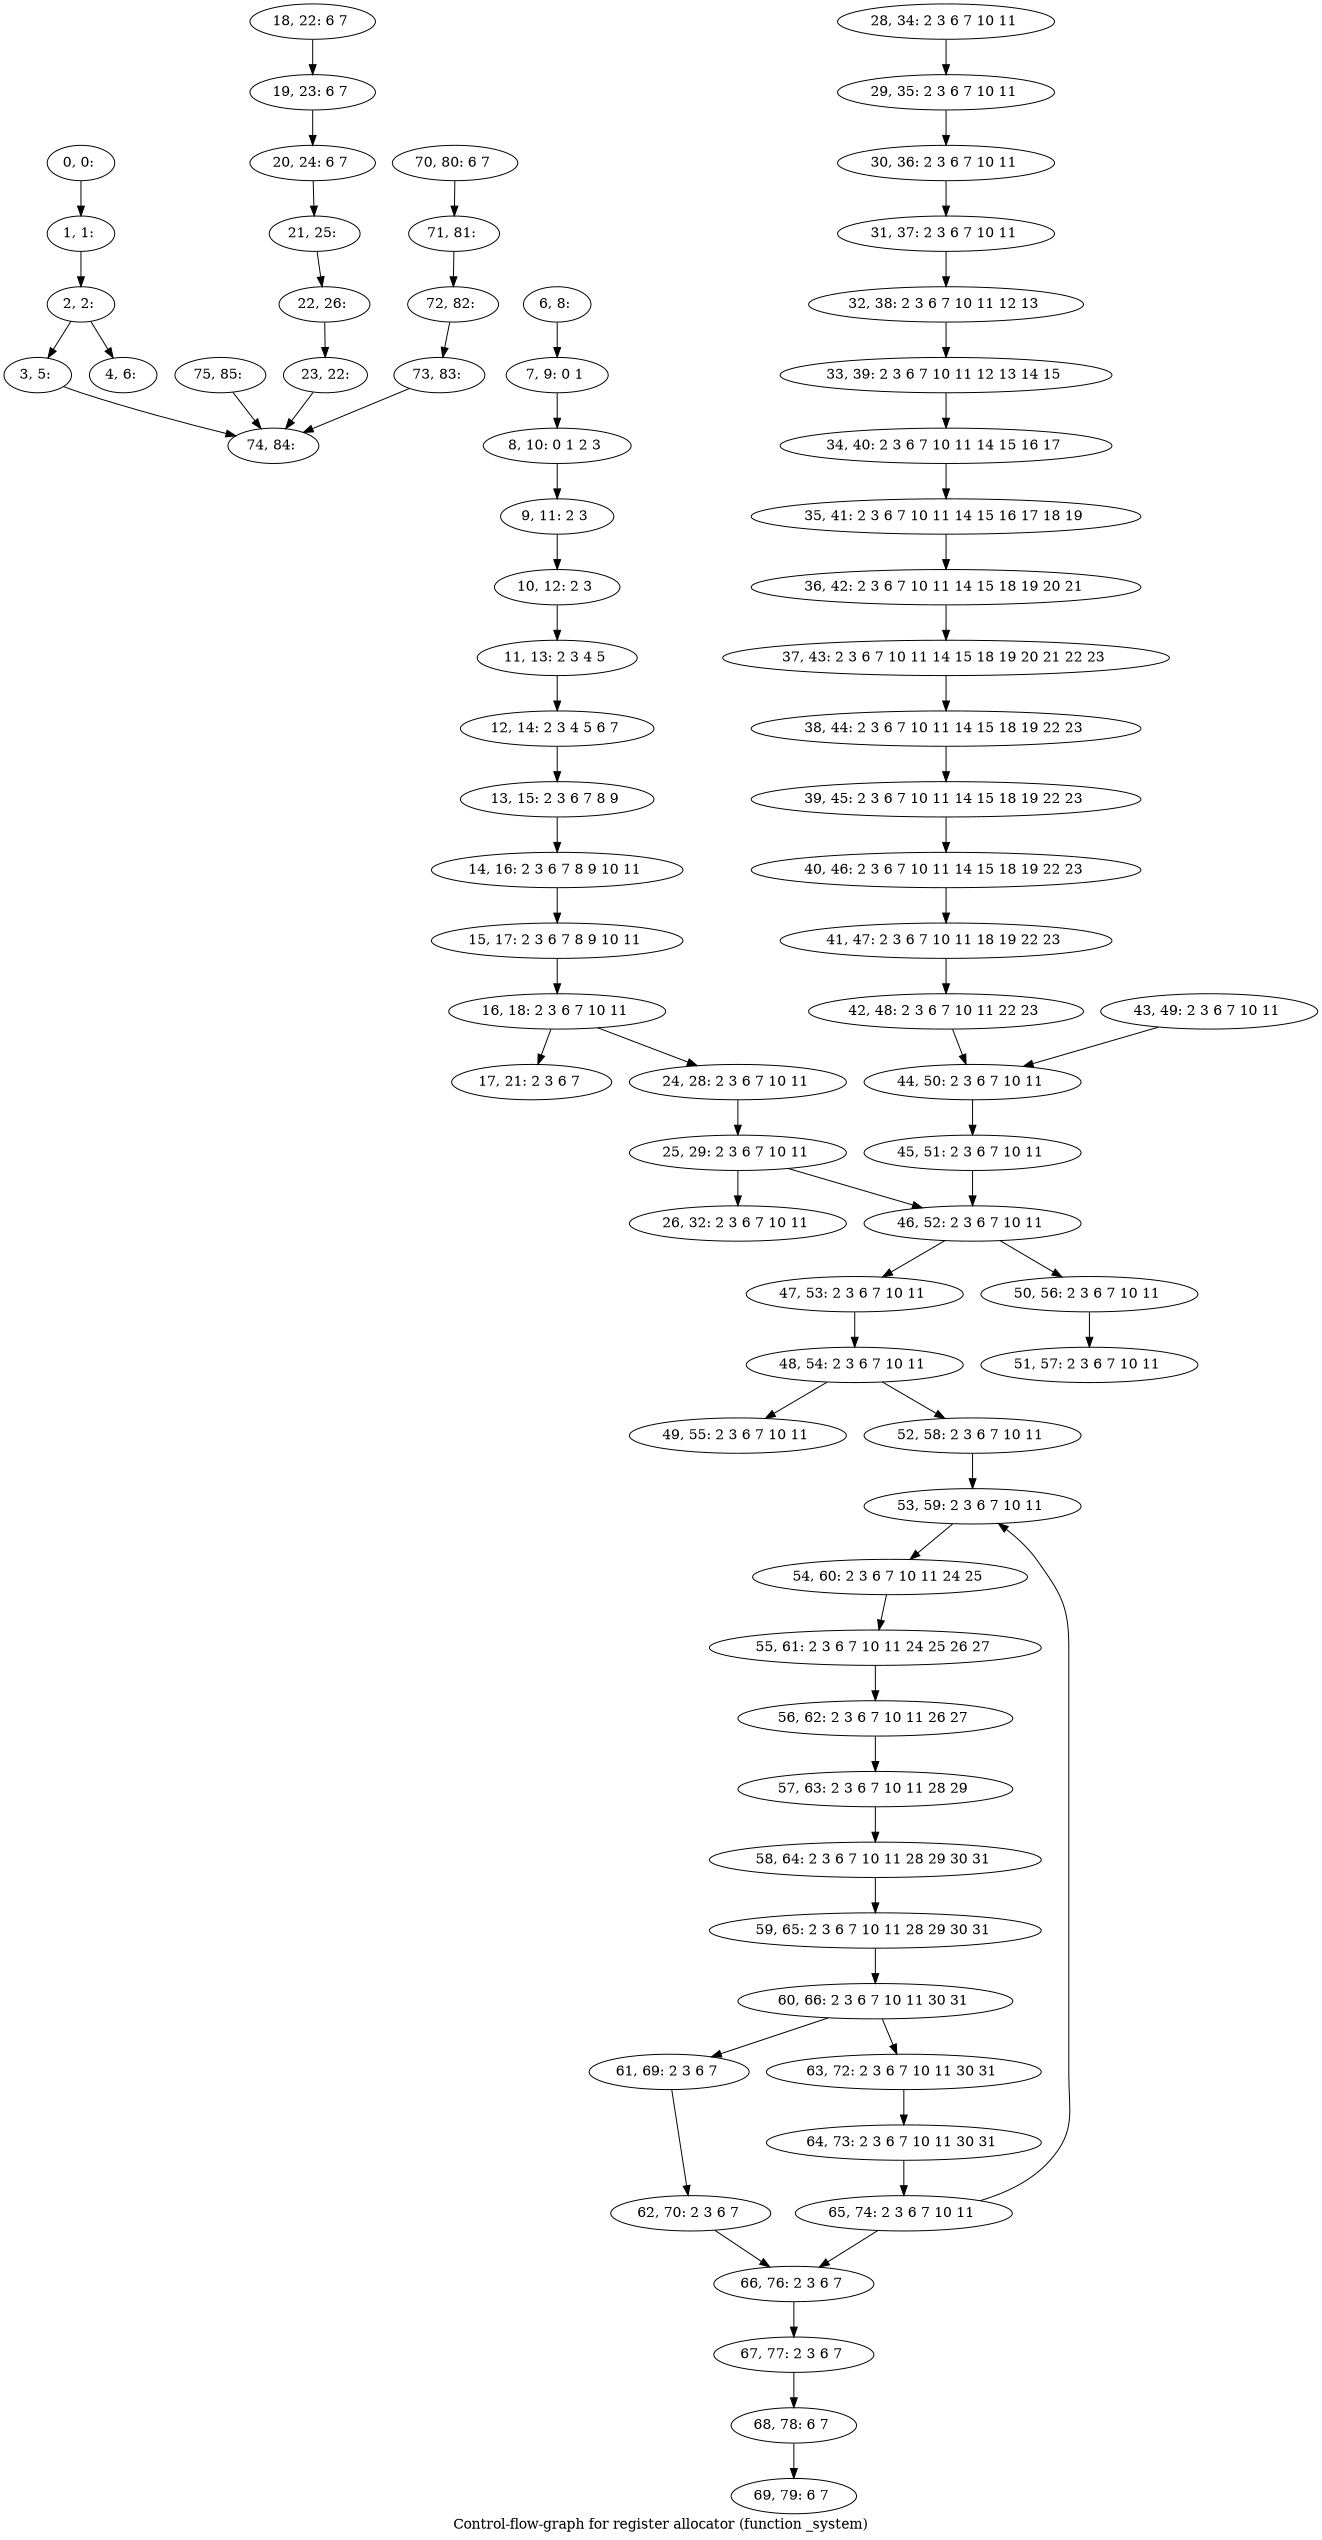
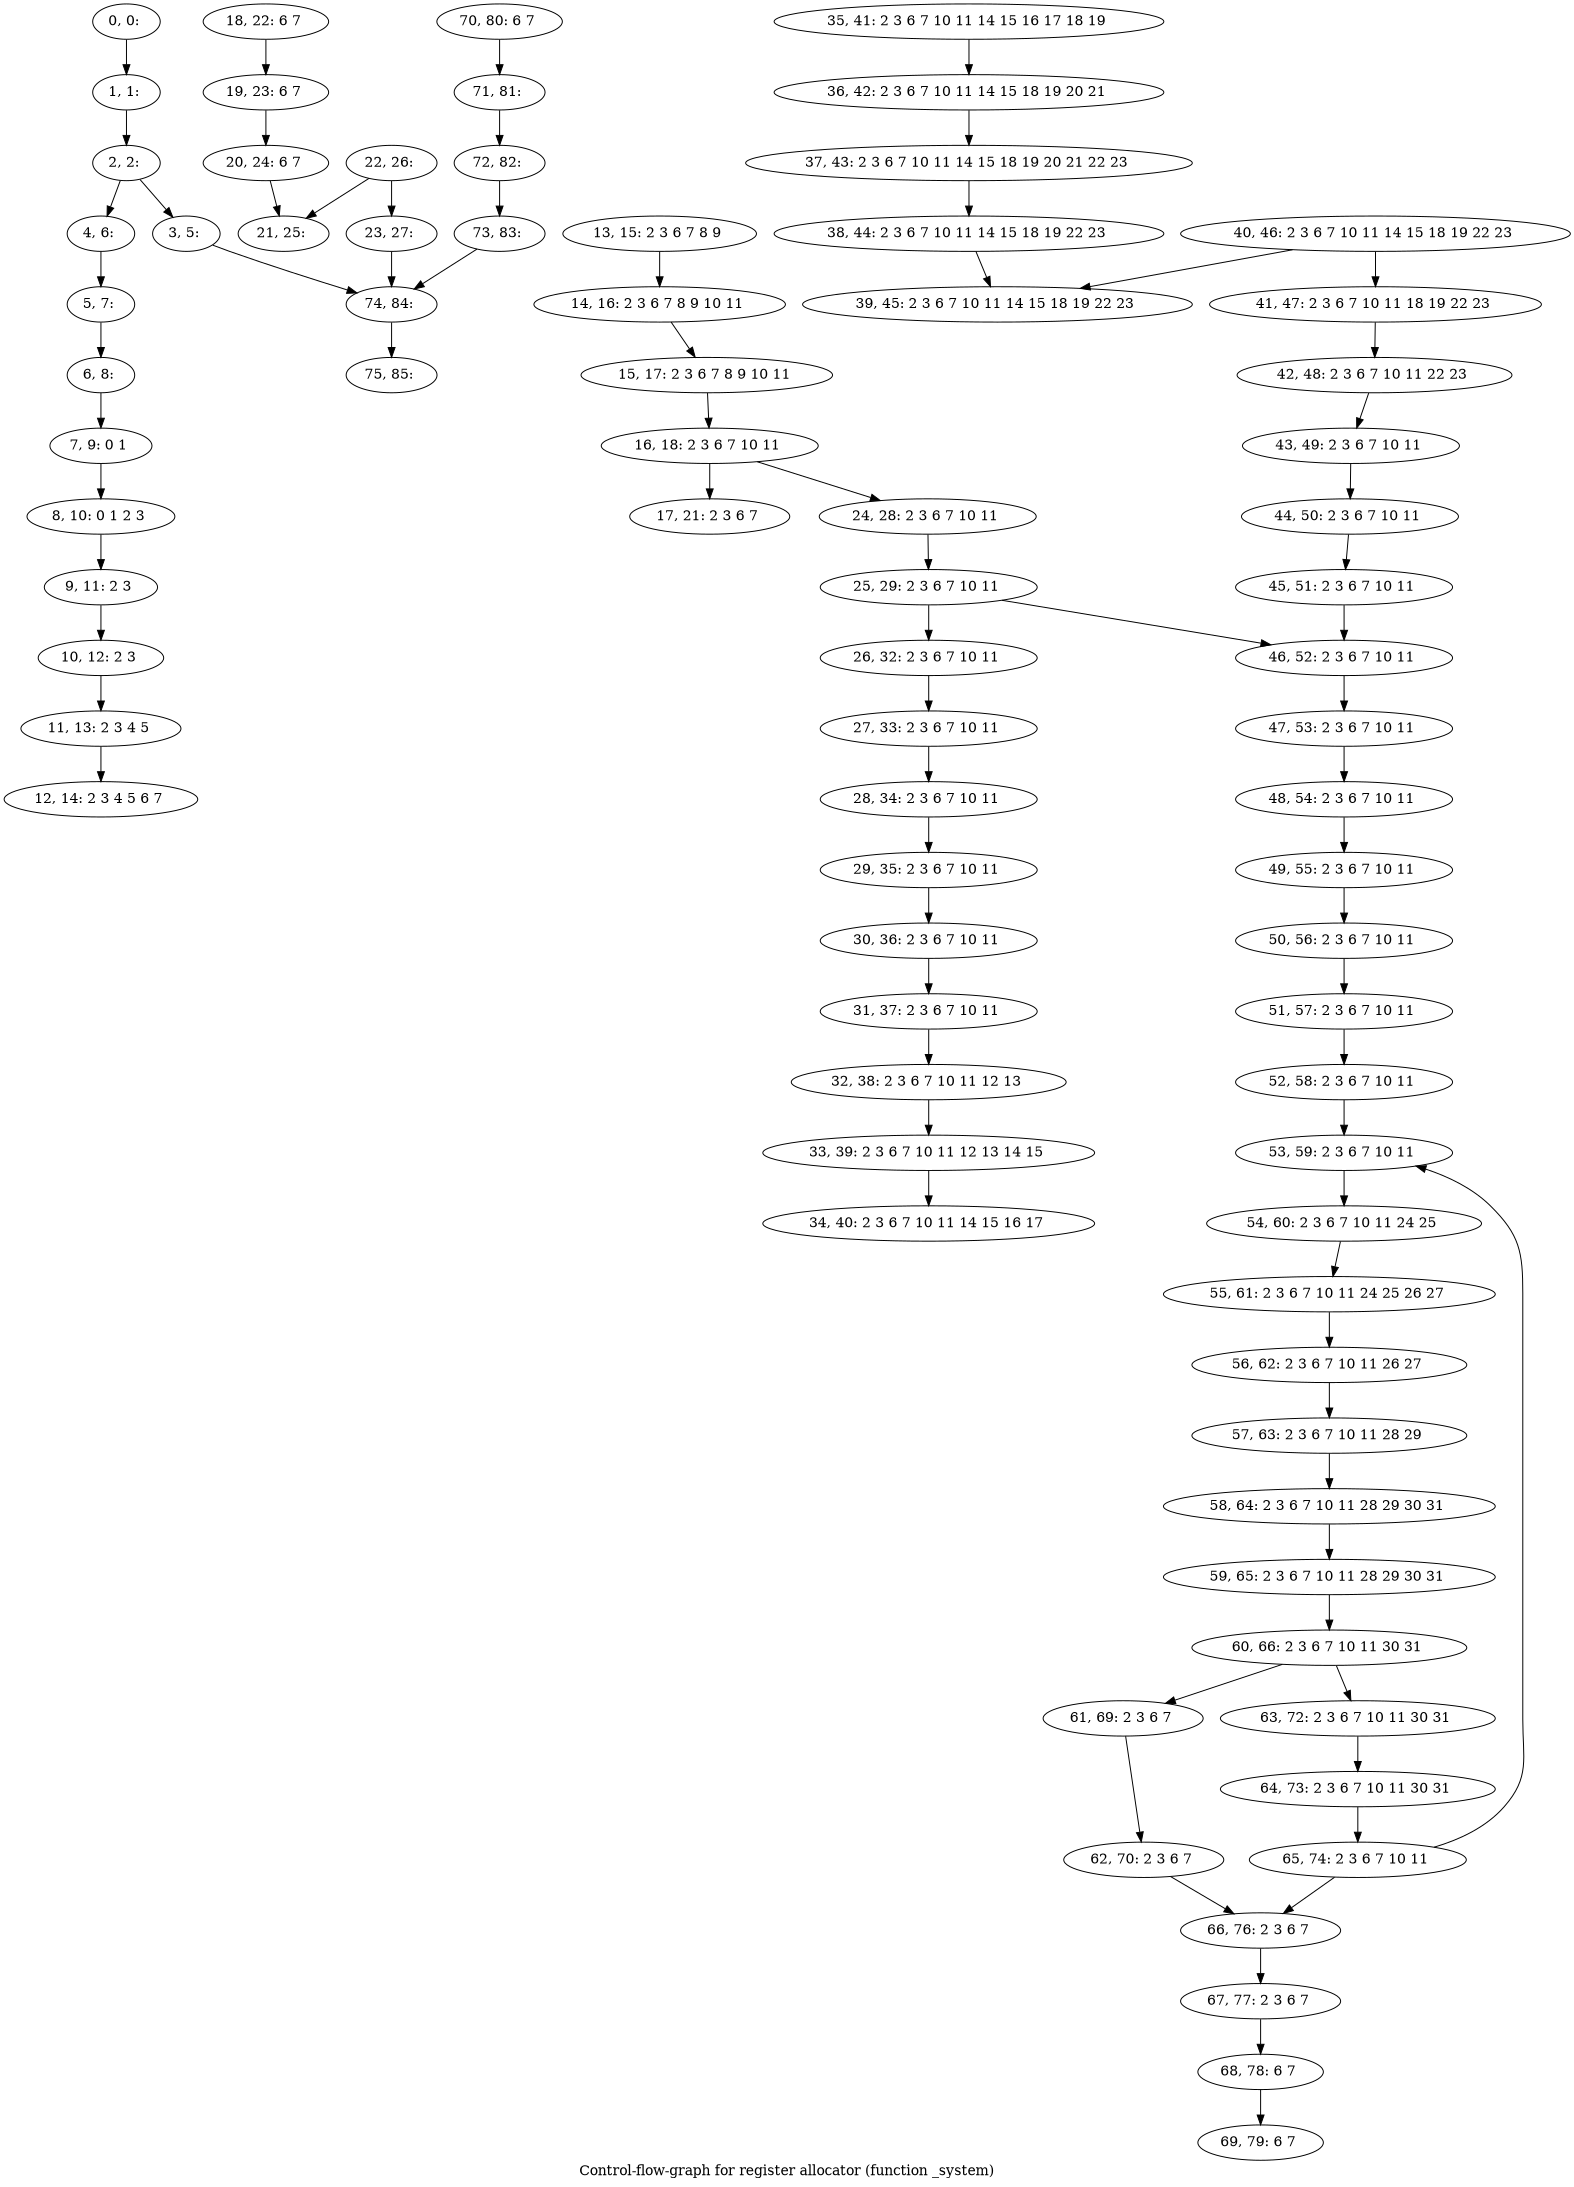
(319, 264) -> (342, 196)
none -> (101, 304)
(325, 375) -> (392, 234)
(244, 407) -> (392, 335)
(946, 476) -> none
none -> (929, 729)
(557, 759) -> none
(946, 830) -> (1191, 268)
(958, 1042) -> (1364, 406)
(1027, 1256) -> (1344, 901)
(909, 1398) -> (1344, 1042)
